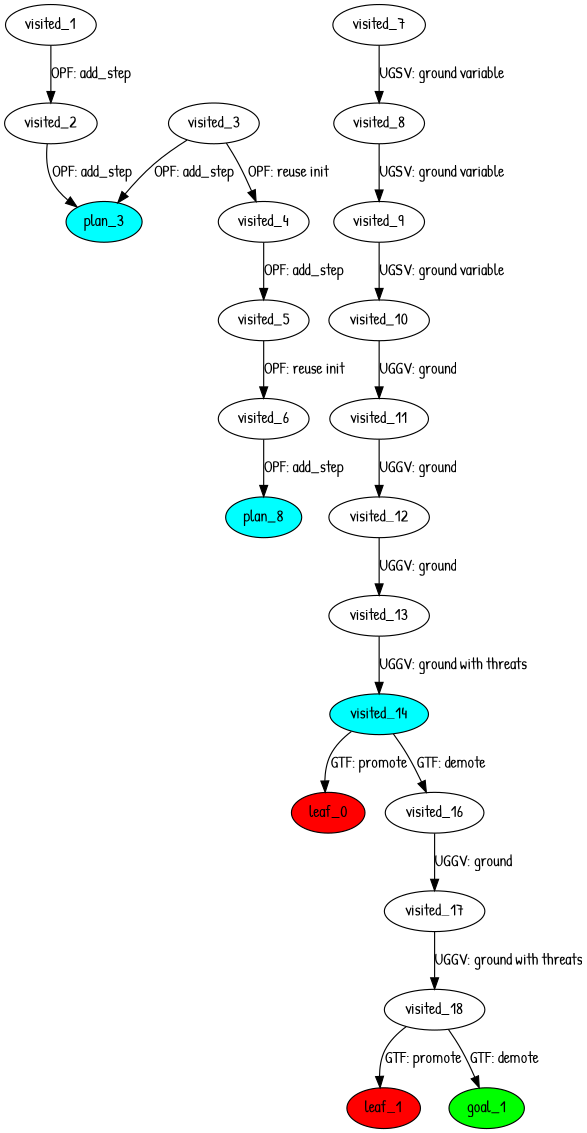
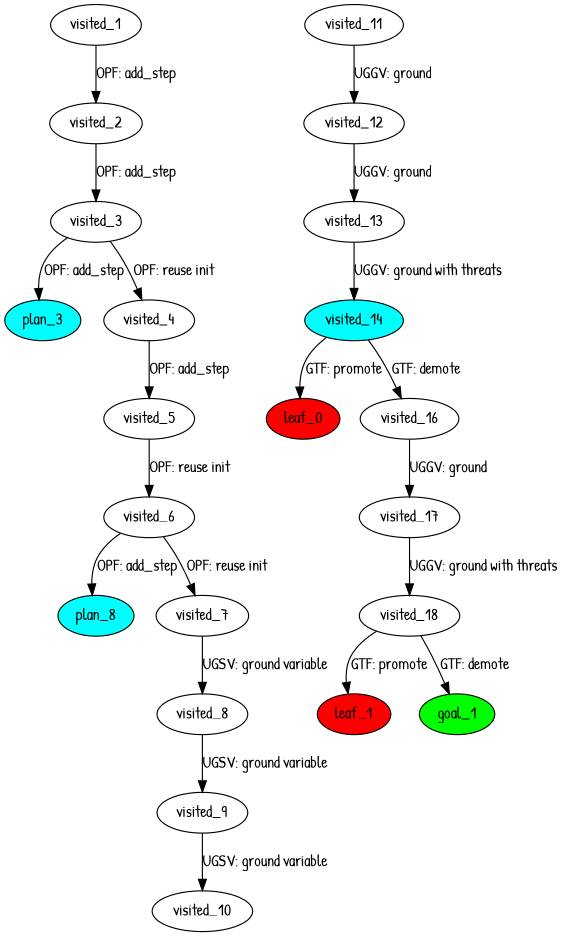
(50, 175) -> (96, 167)
(379, 364) -> none
none -> (179, 560)
